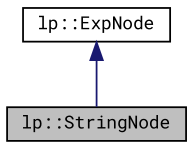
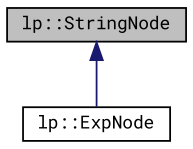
(97, 84) -> (97, 84)
